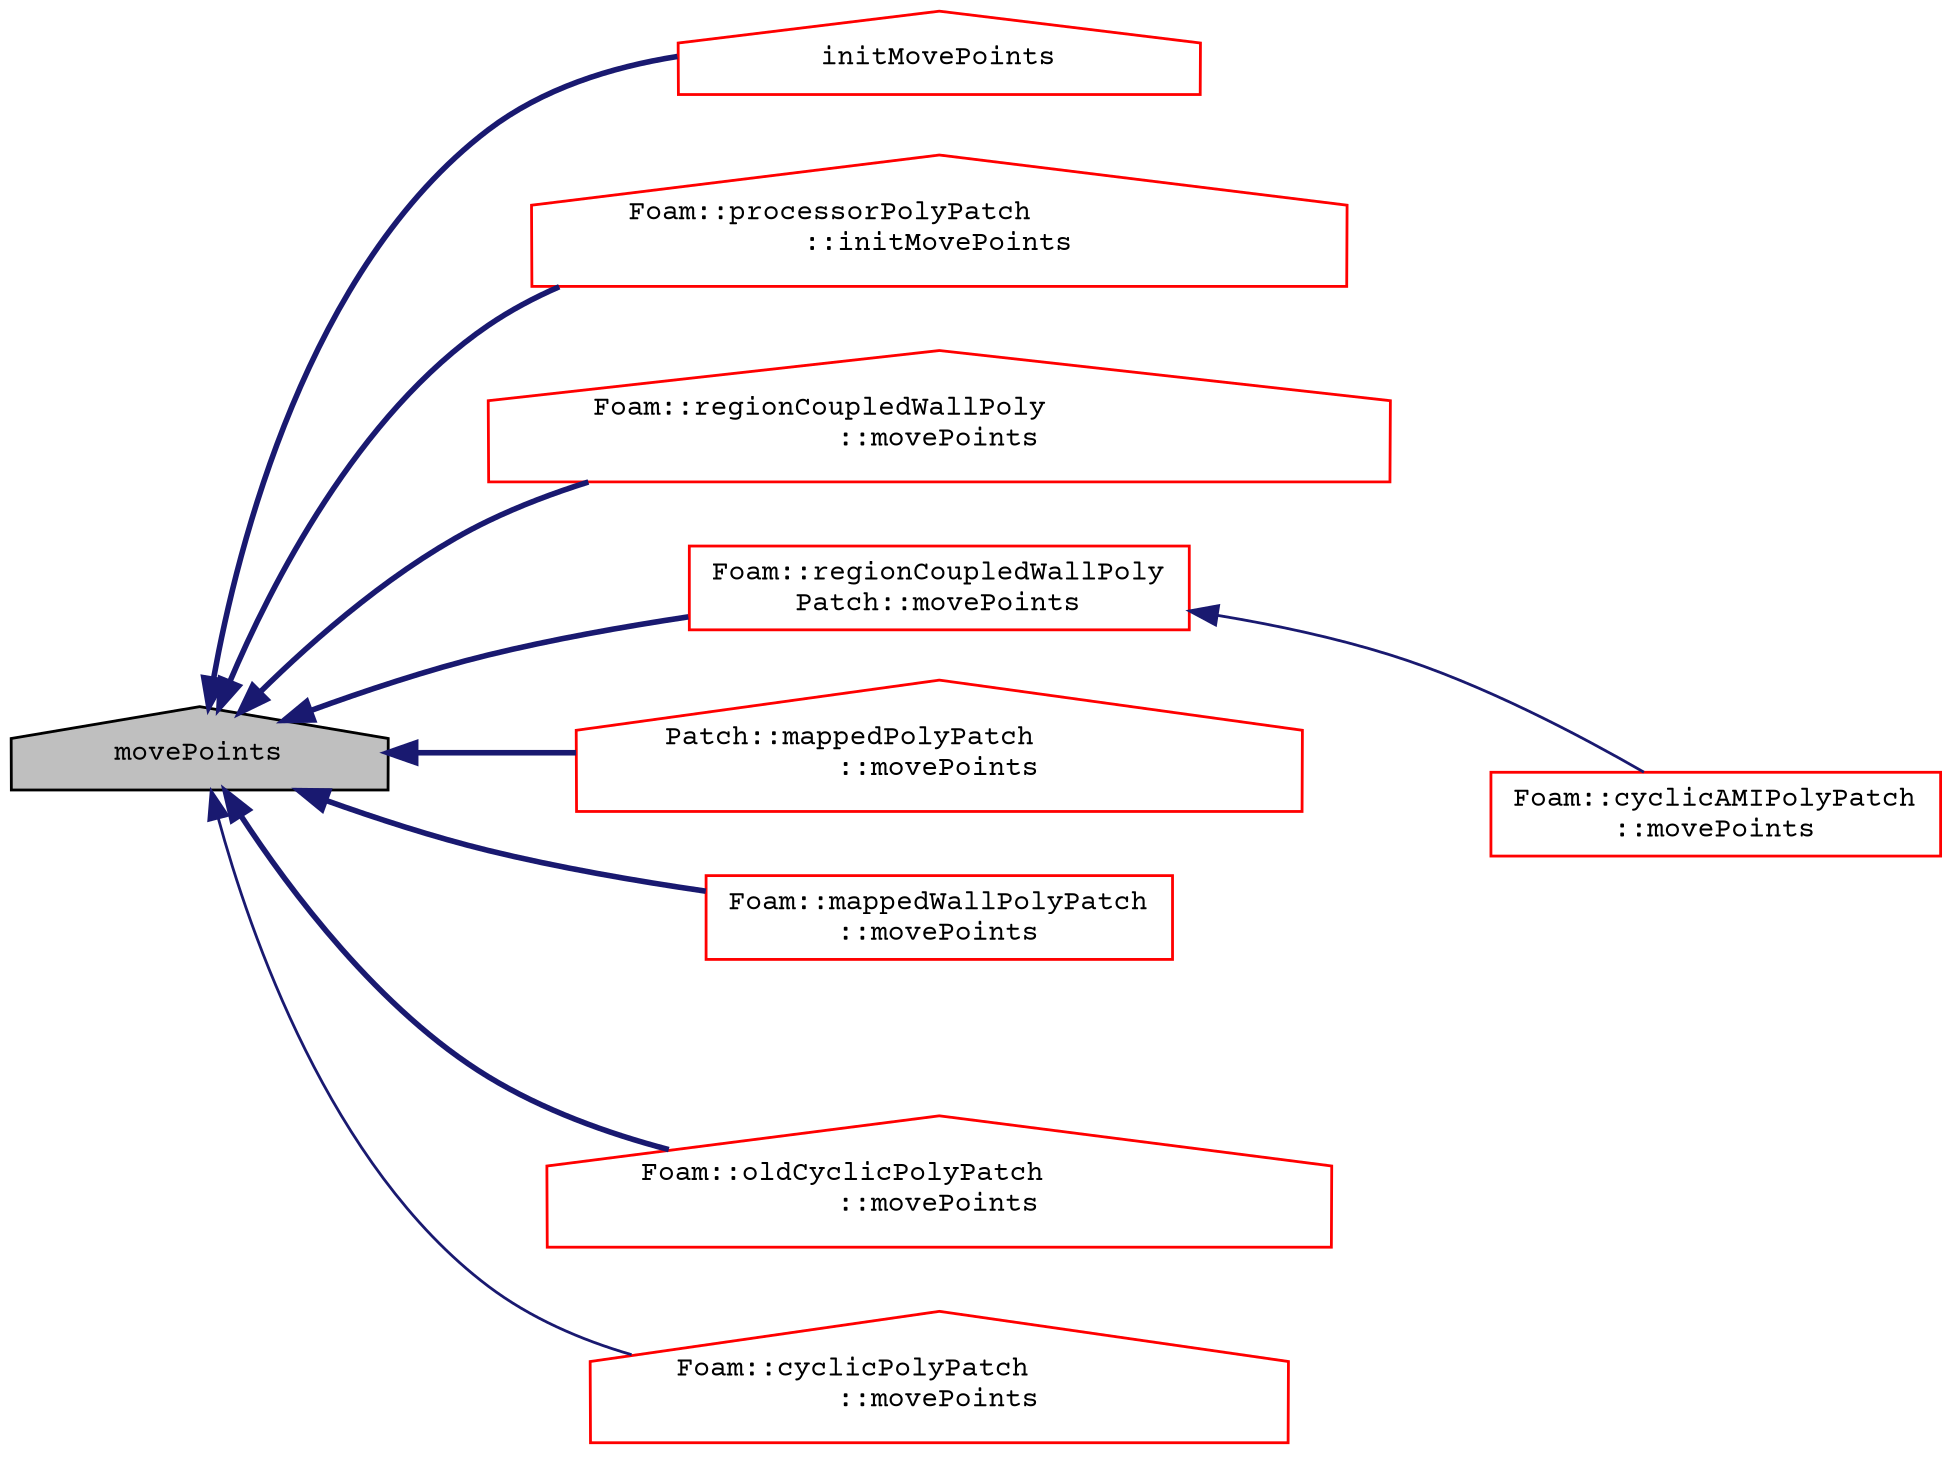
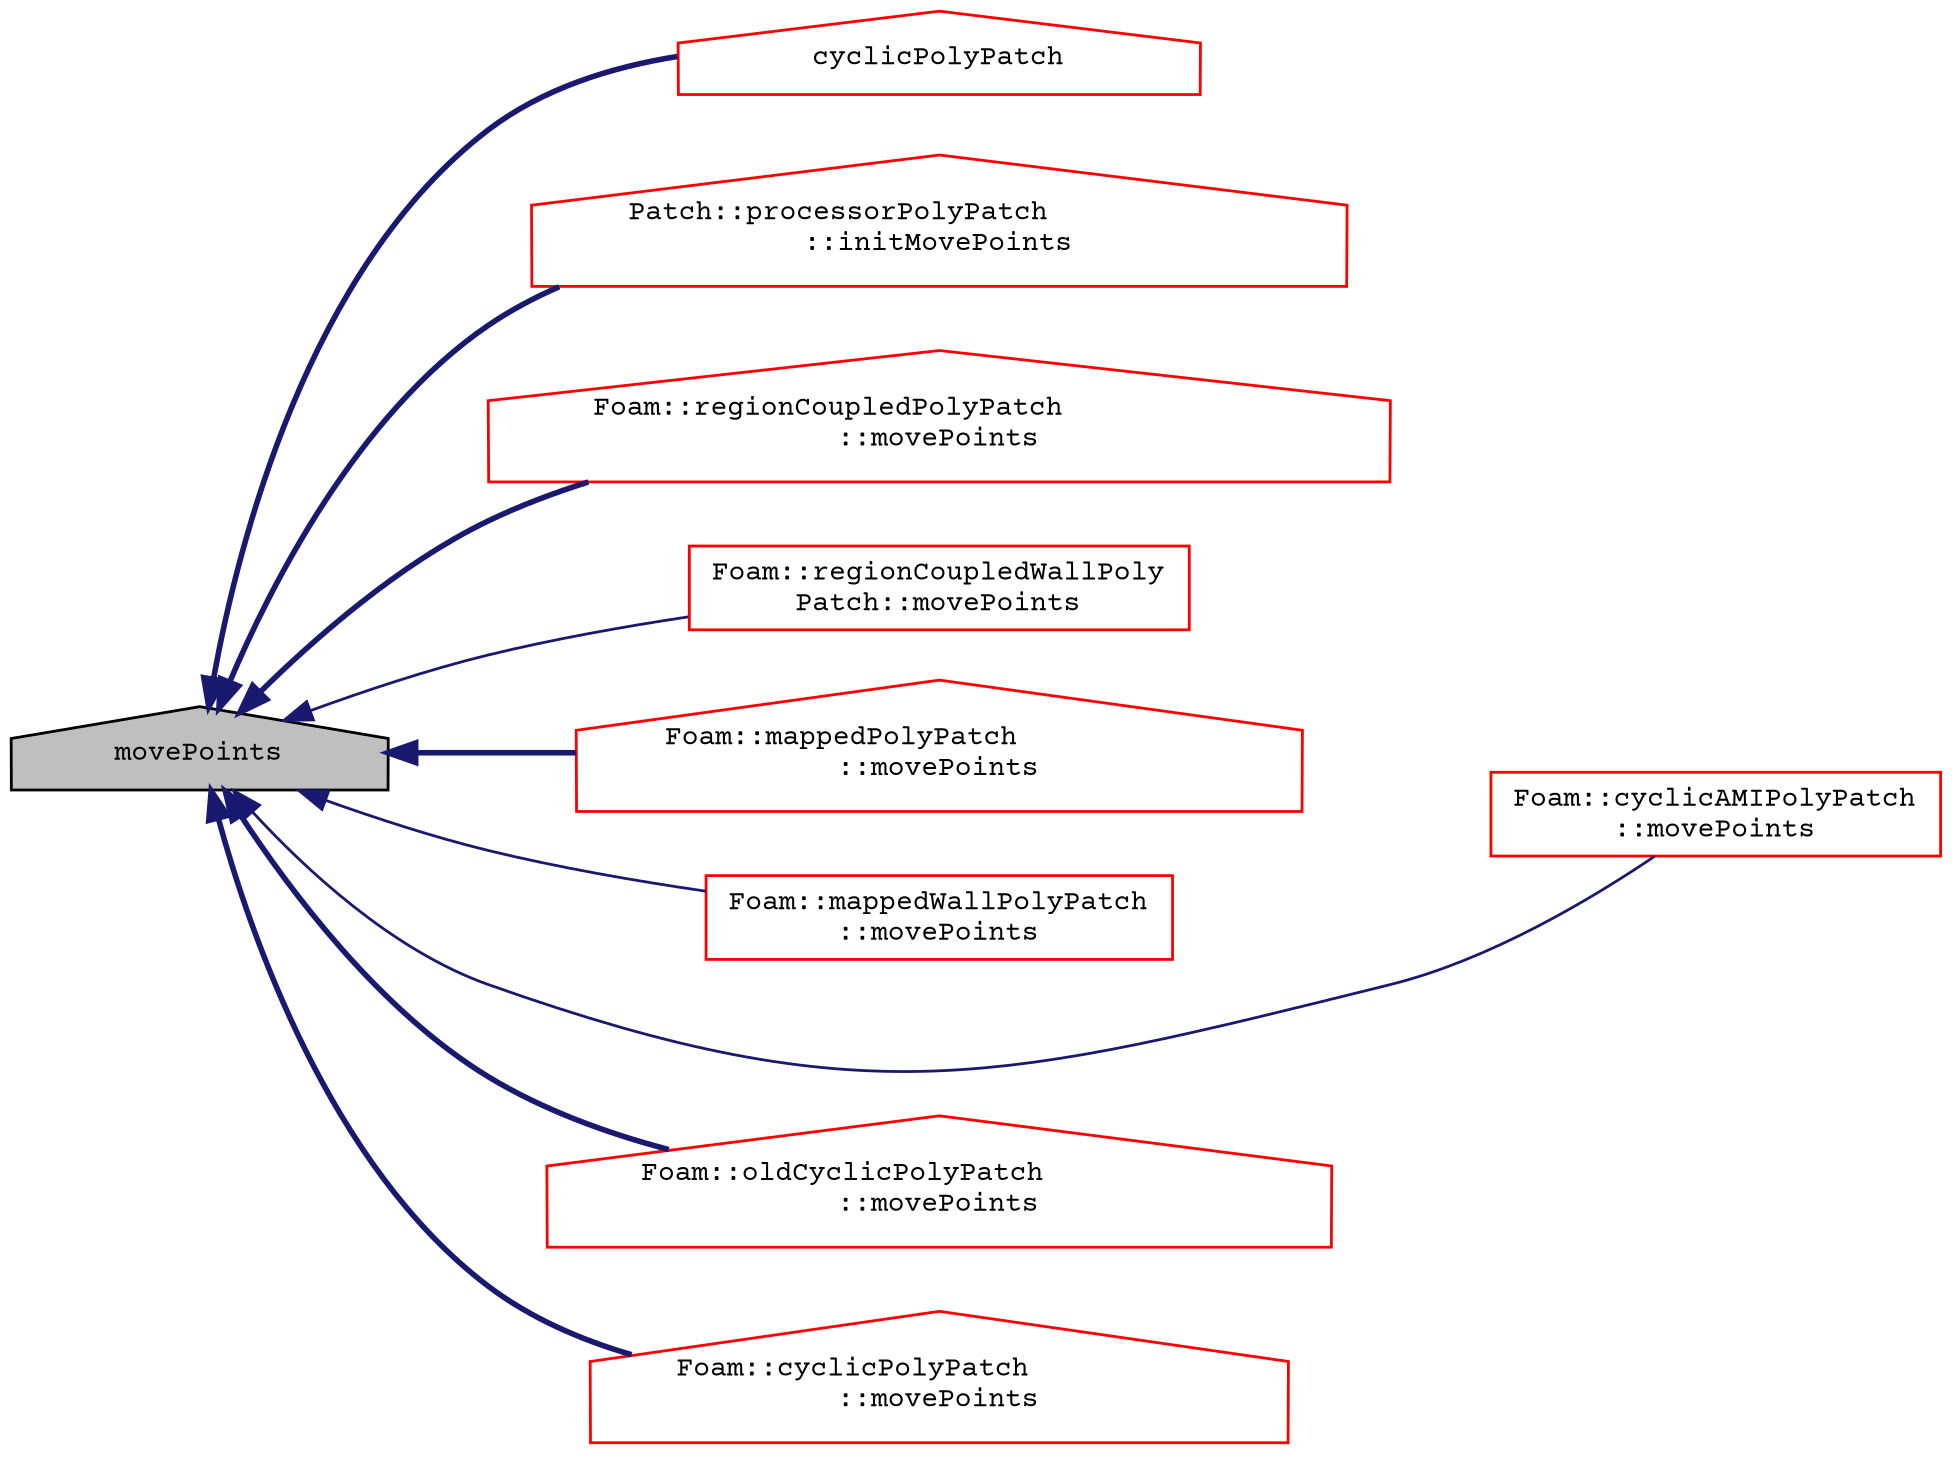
(939, 57) -> (939, 57)
(939, 228) -> (939, 228)
(939, 423) -> (939, 423)
(497, 653) -> (497, 653)
(1439, 672) -> (938, 1071)
(939, 753) -> (939, 753)
(513, 856) -> (513, 856)
(359, 1142) -> (359, 1142)
